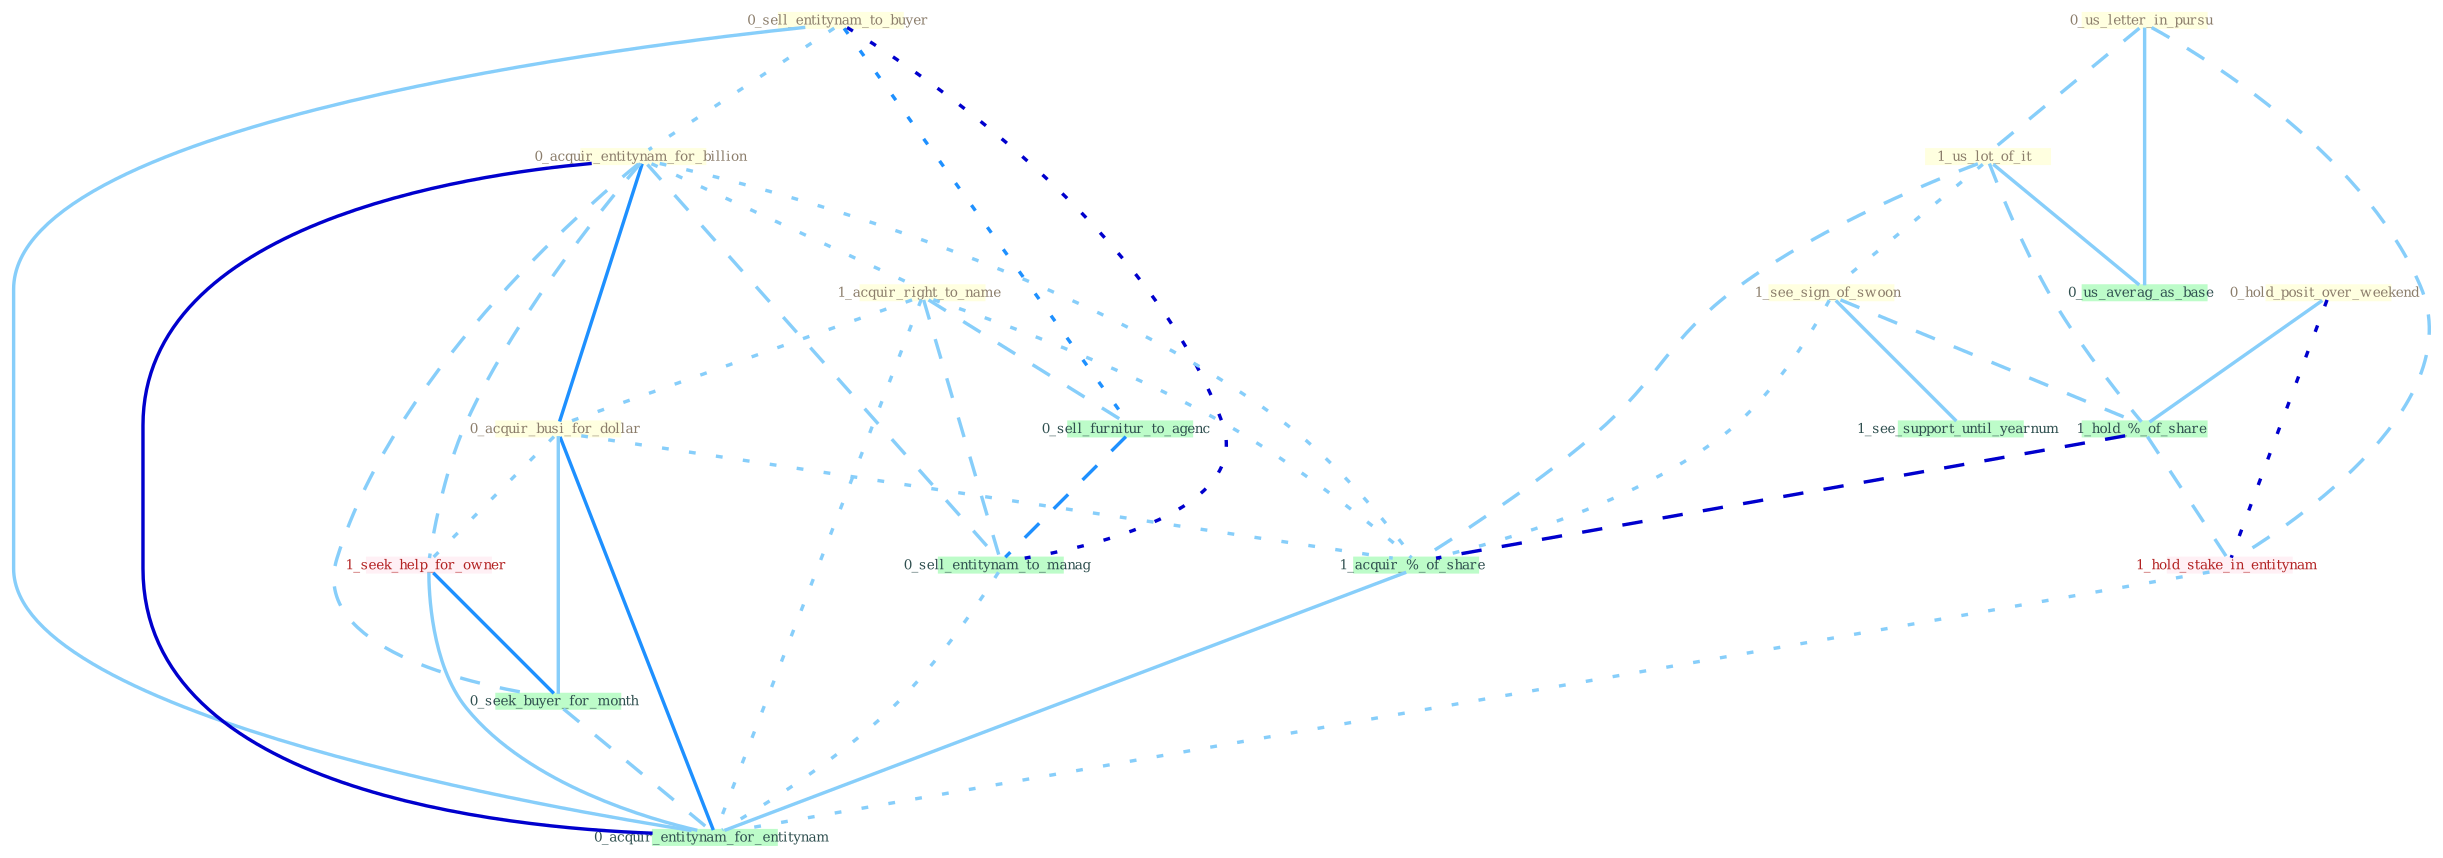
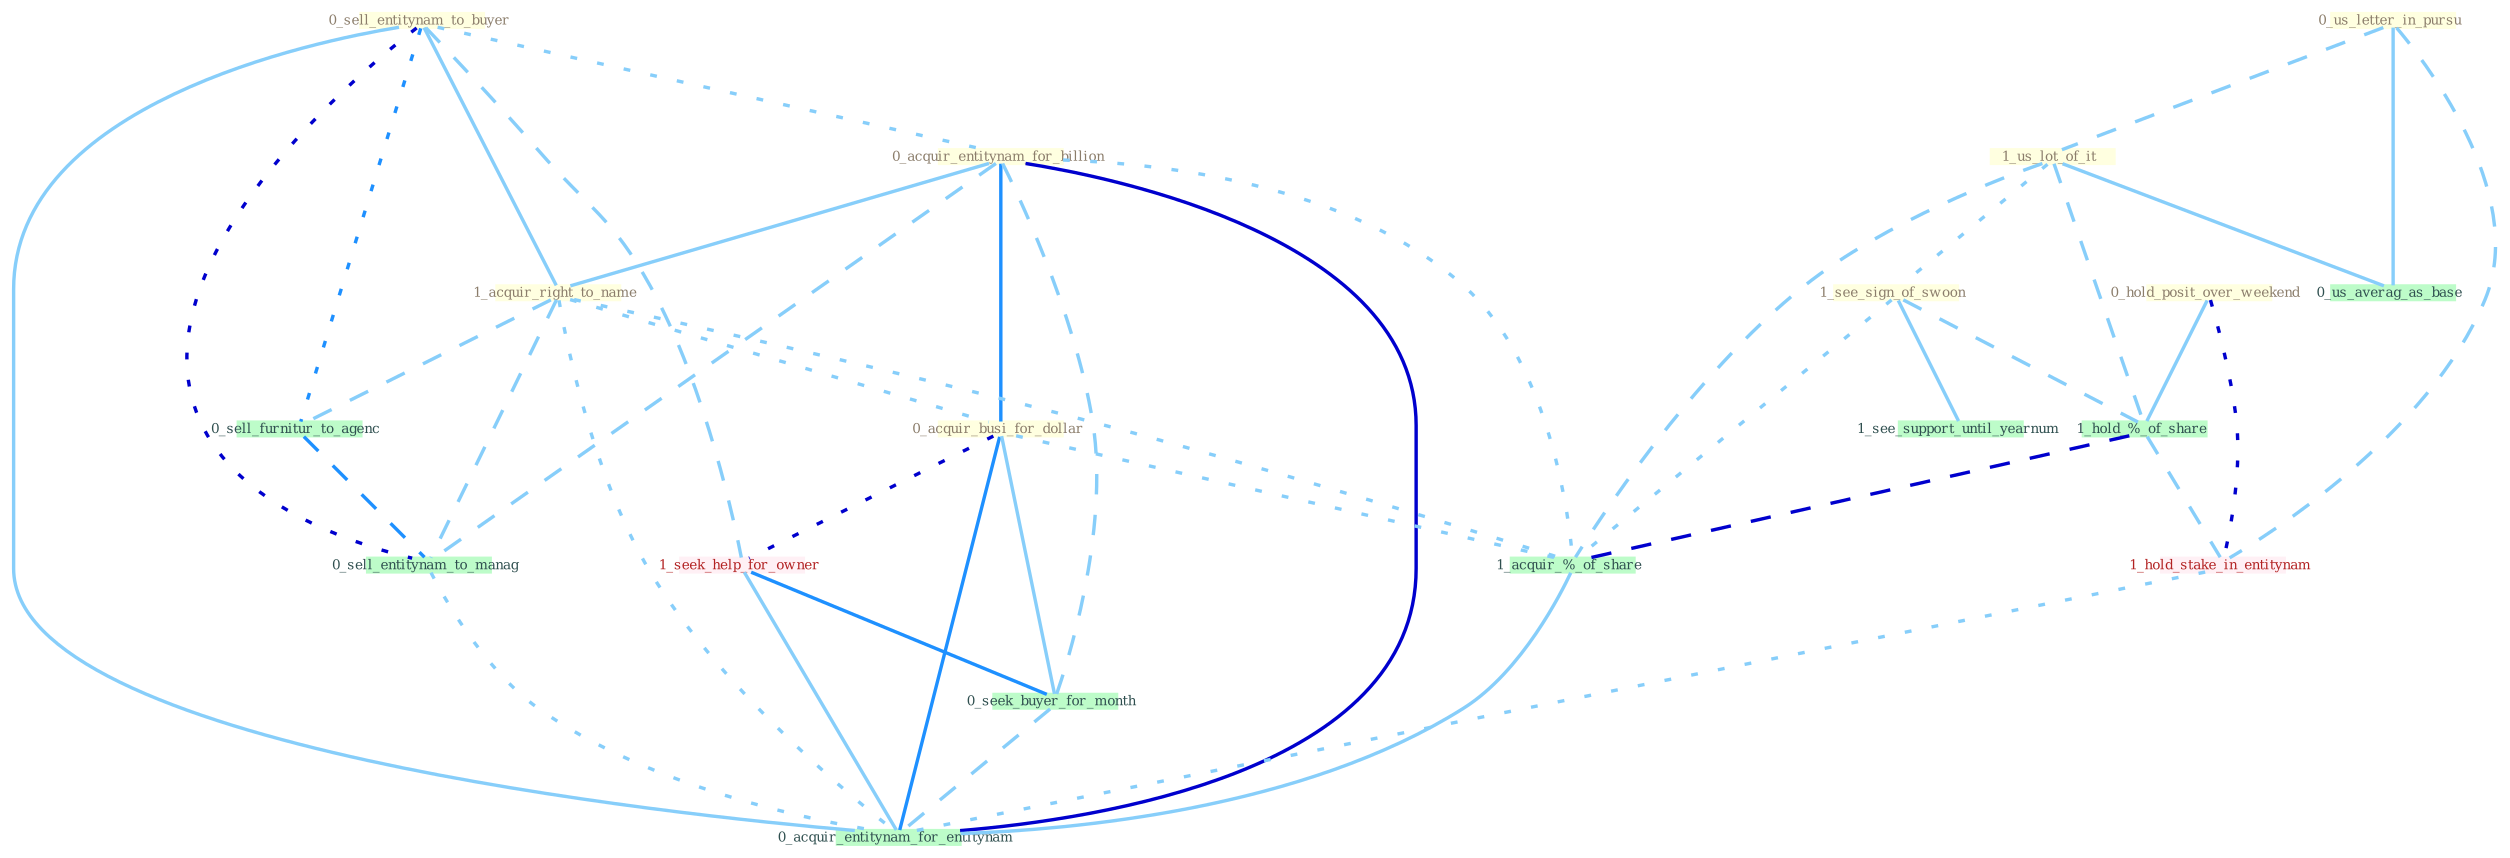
none -> (490, 156)
(783, 225) -> (780, 225)
(507, 347) -> (618, 236)
(494, 497) -> (871, 497)
